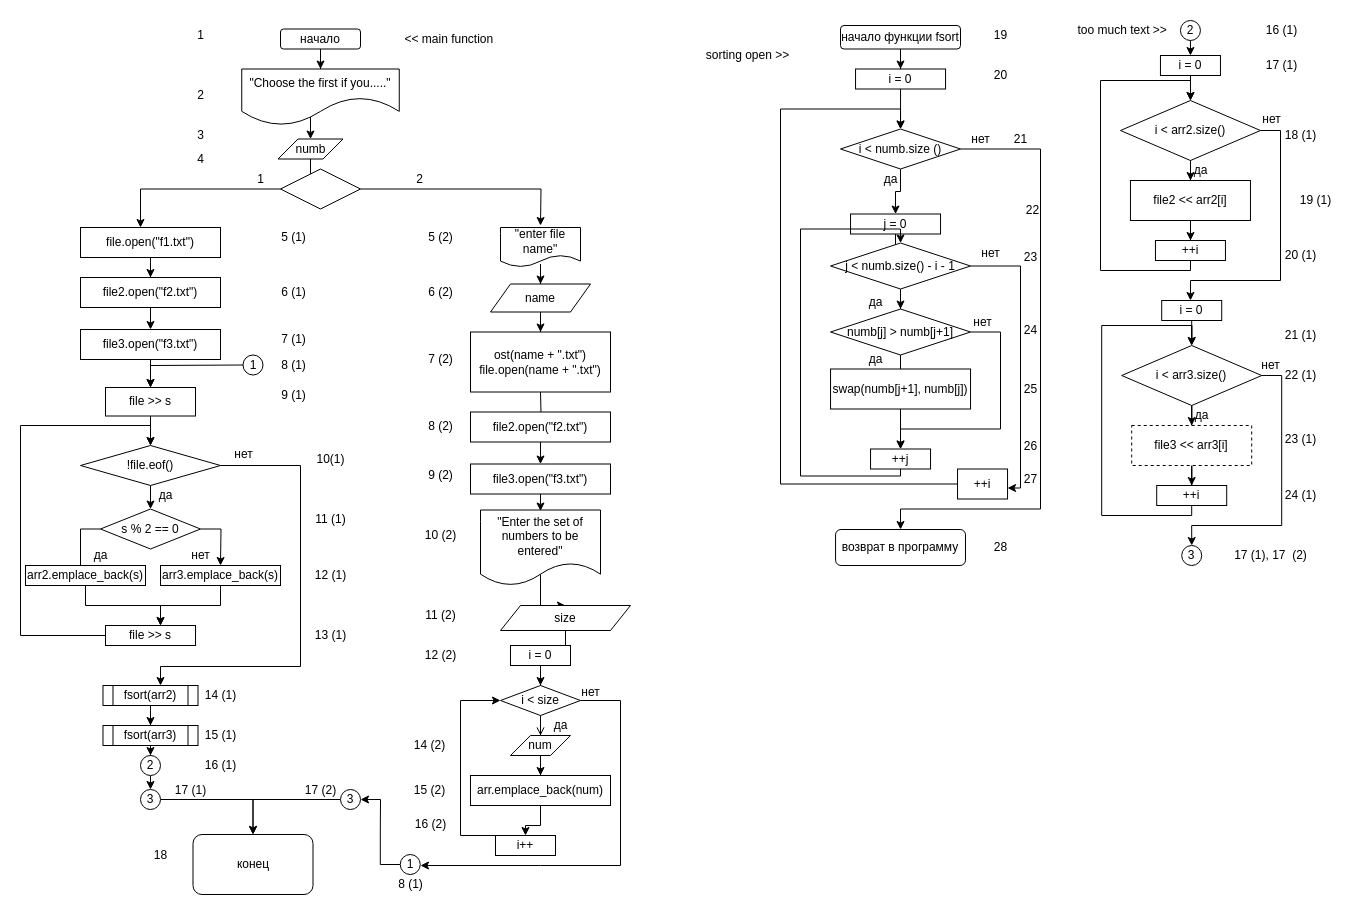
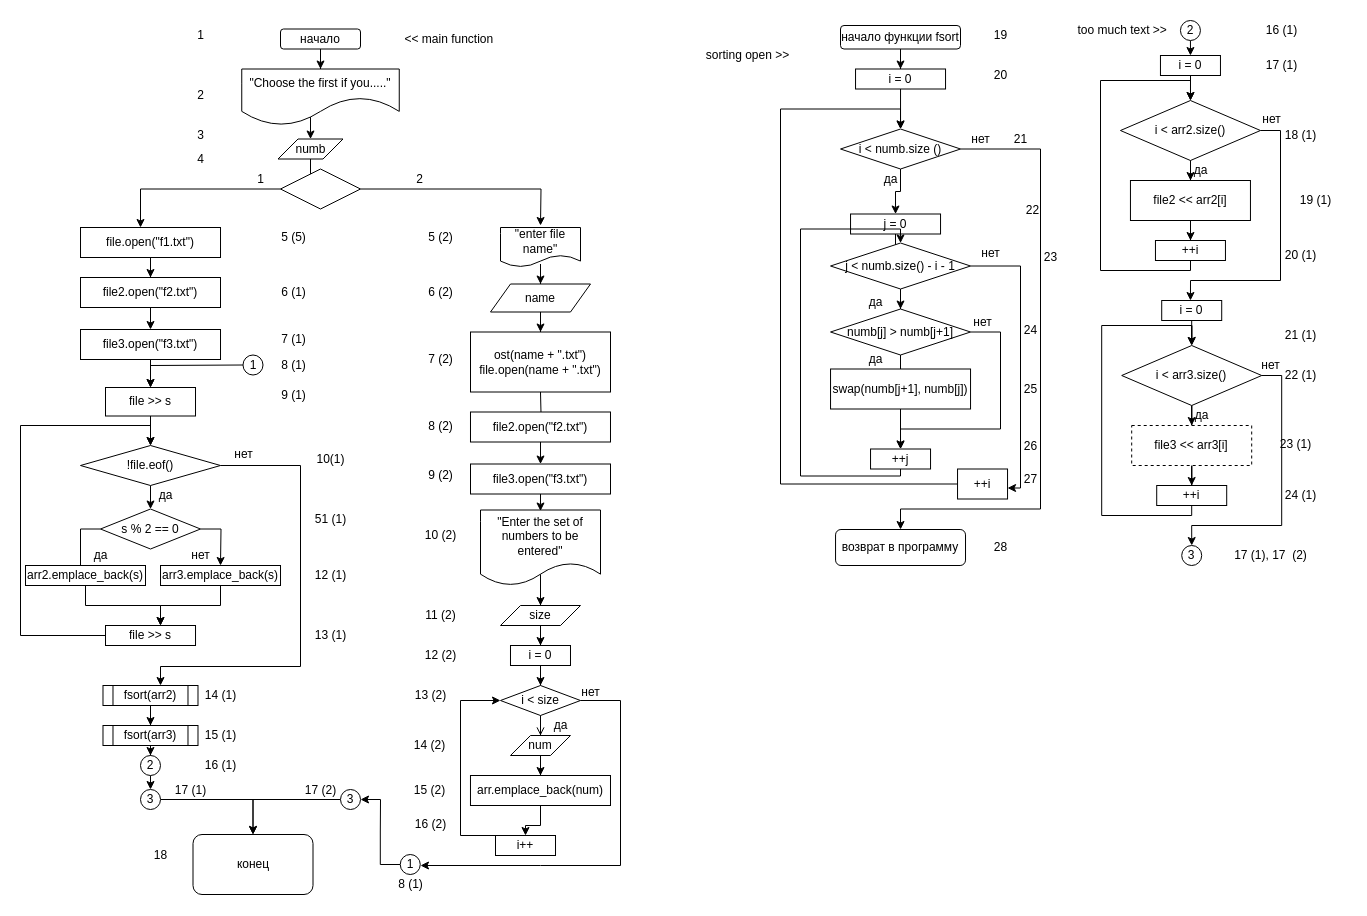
(294, 238) -> (294, 238)
(1031, 257) -> (1051, 257)
(1301, 439) -> (1296, 444)
(331, 520) -> (331, 520)
(566, 618) -> (541, 616)
none -> (430, 696)
